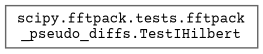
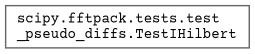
(132, 27) -> (127, 27)
